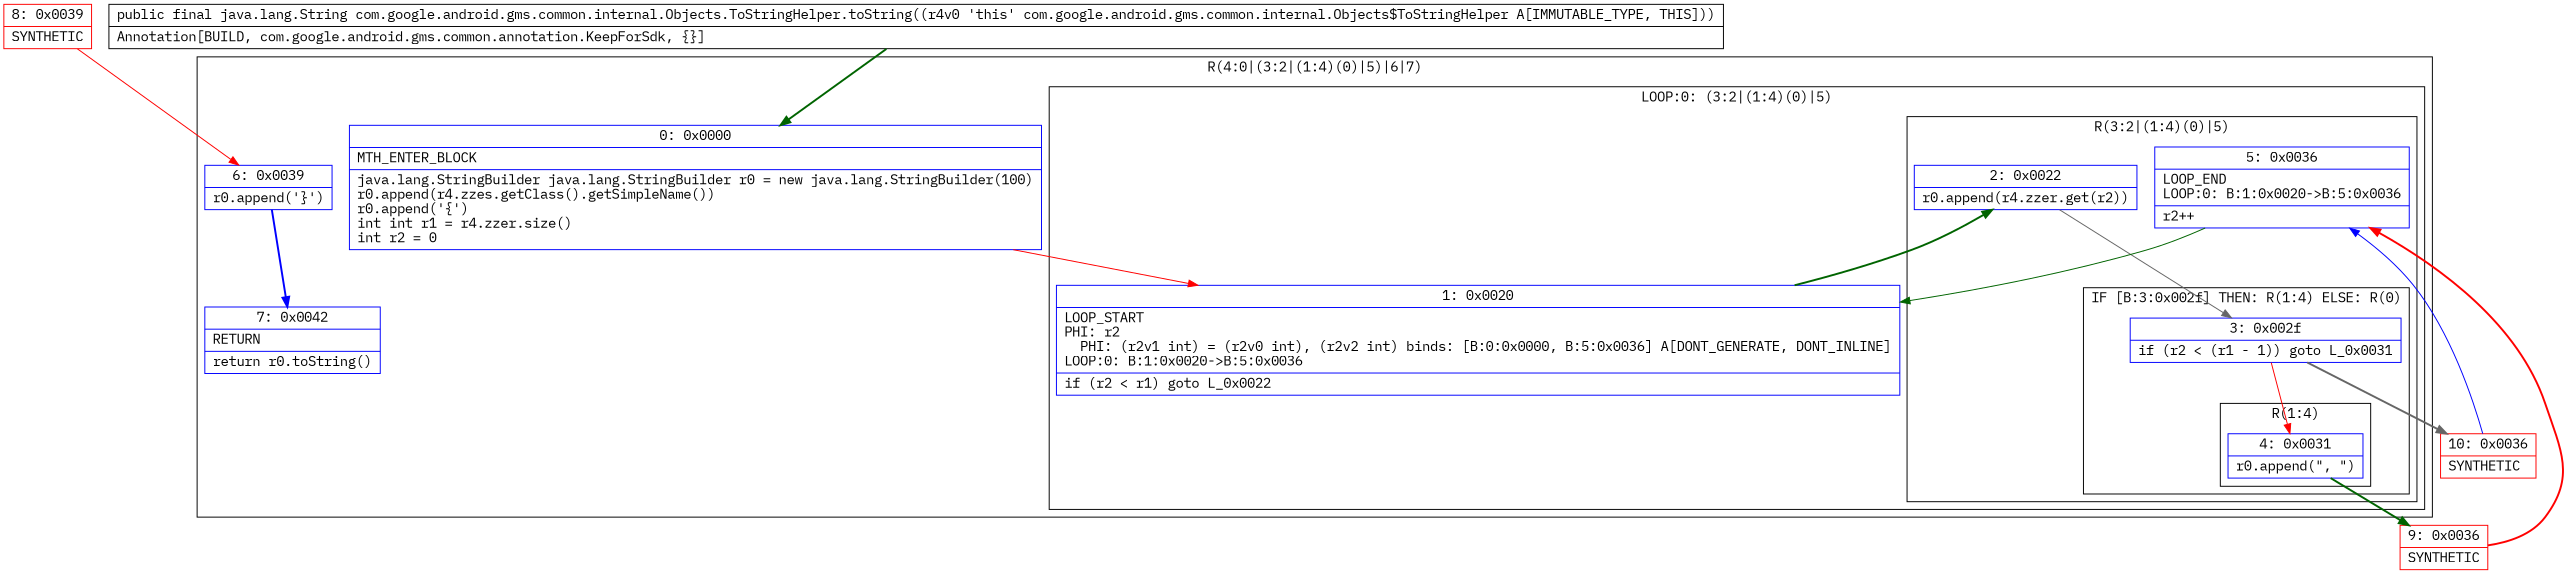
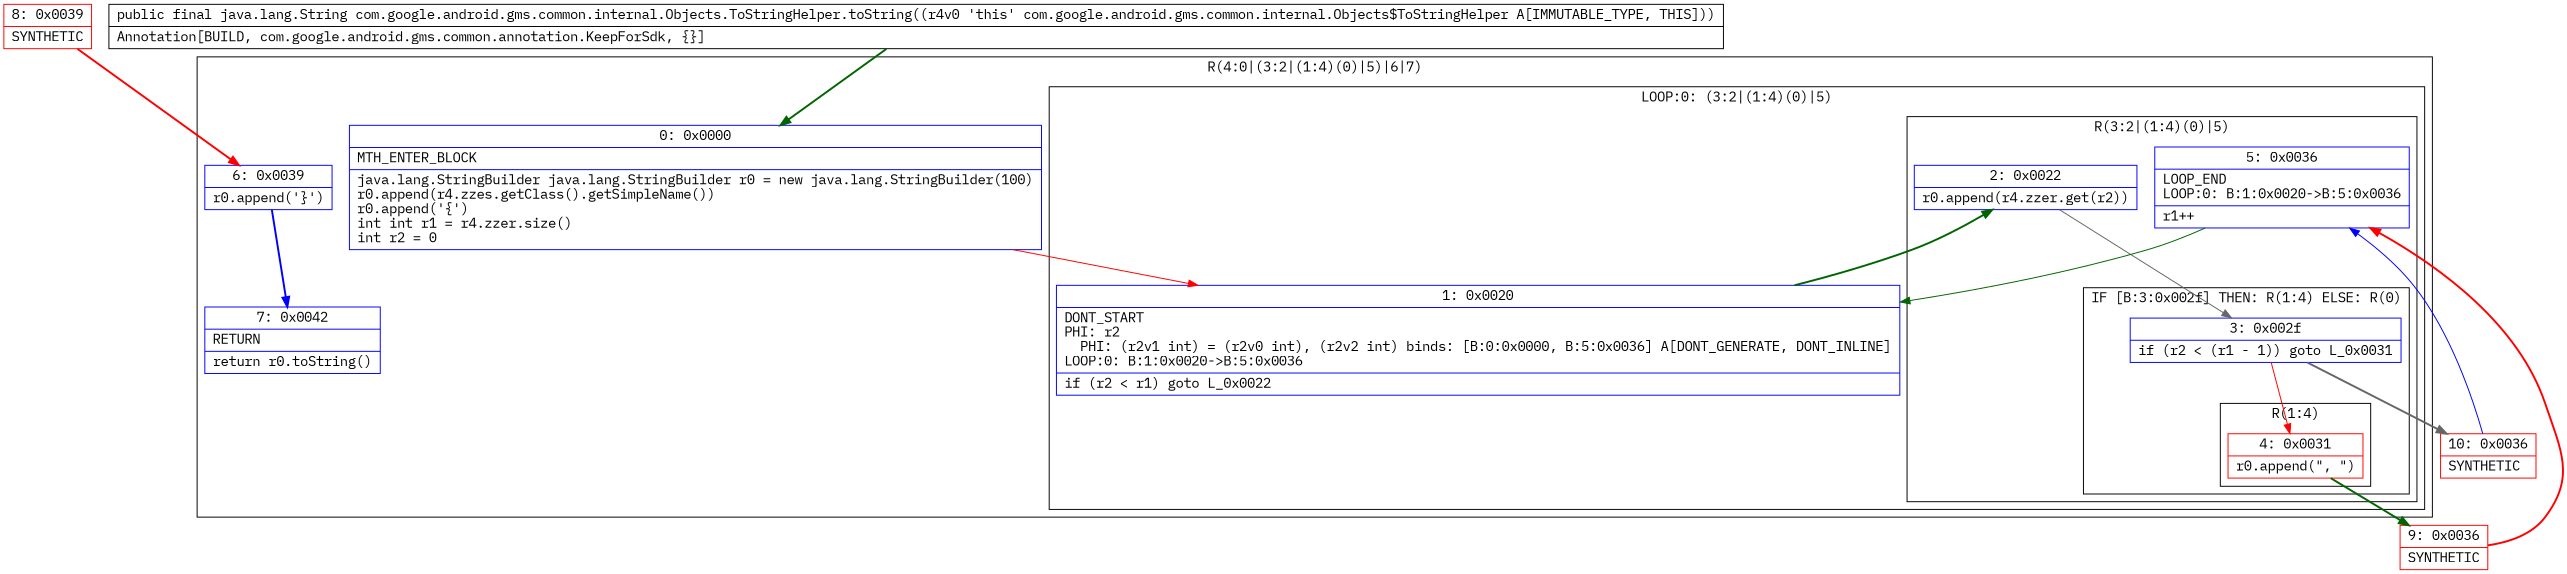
(154, 104) -> (154, 104)
(2179, 216) -> (2179, 216)
(1104, 318) -> (1104, 318)
(2296, 456) -> (2296, 456)
